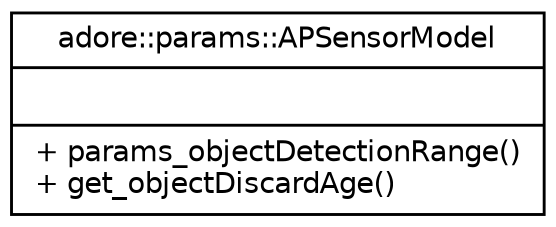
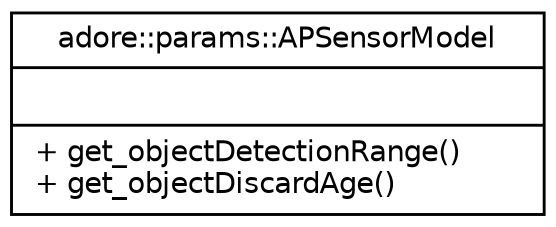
(278, 153) -> (248, 153)
